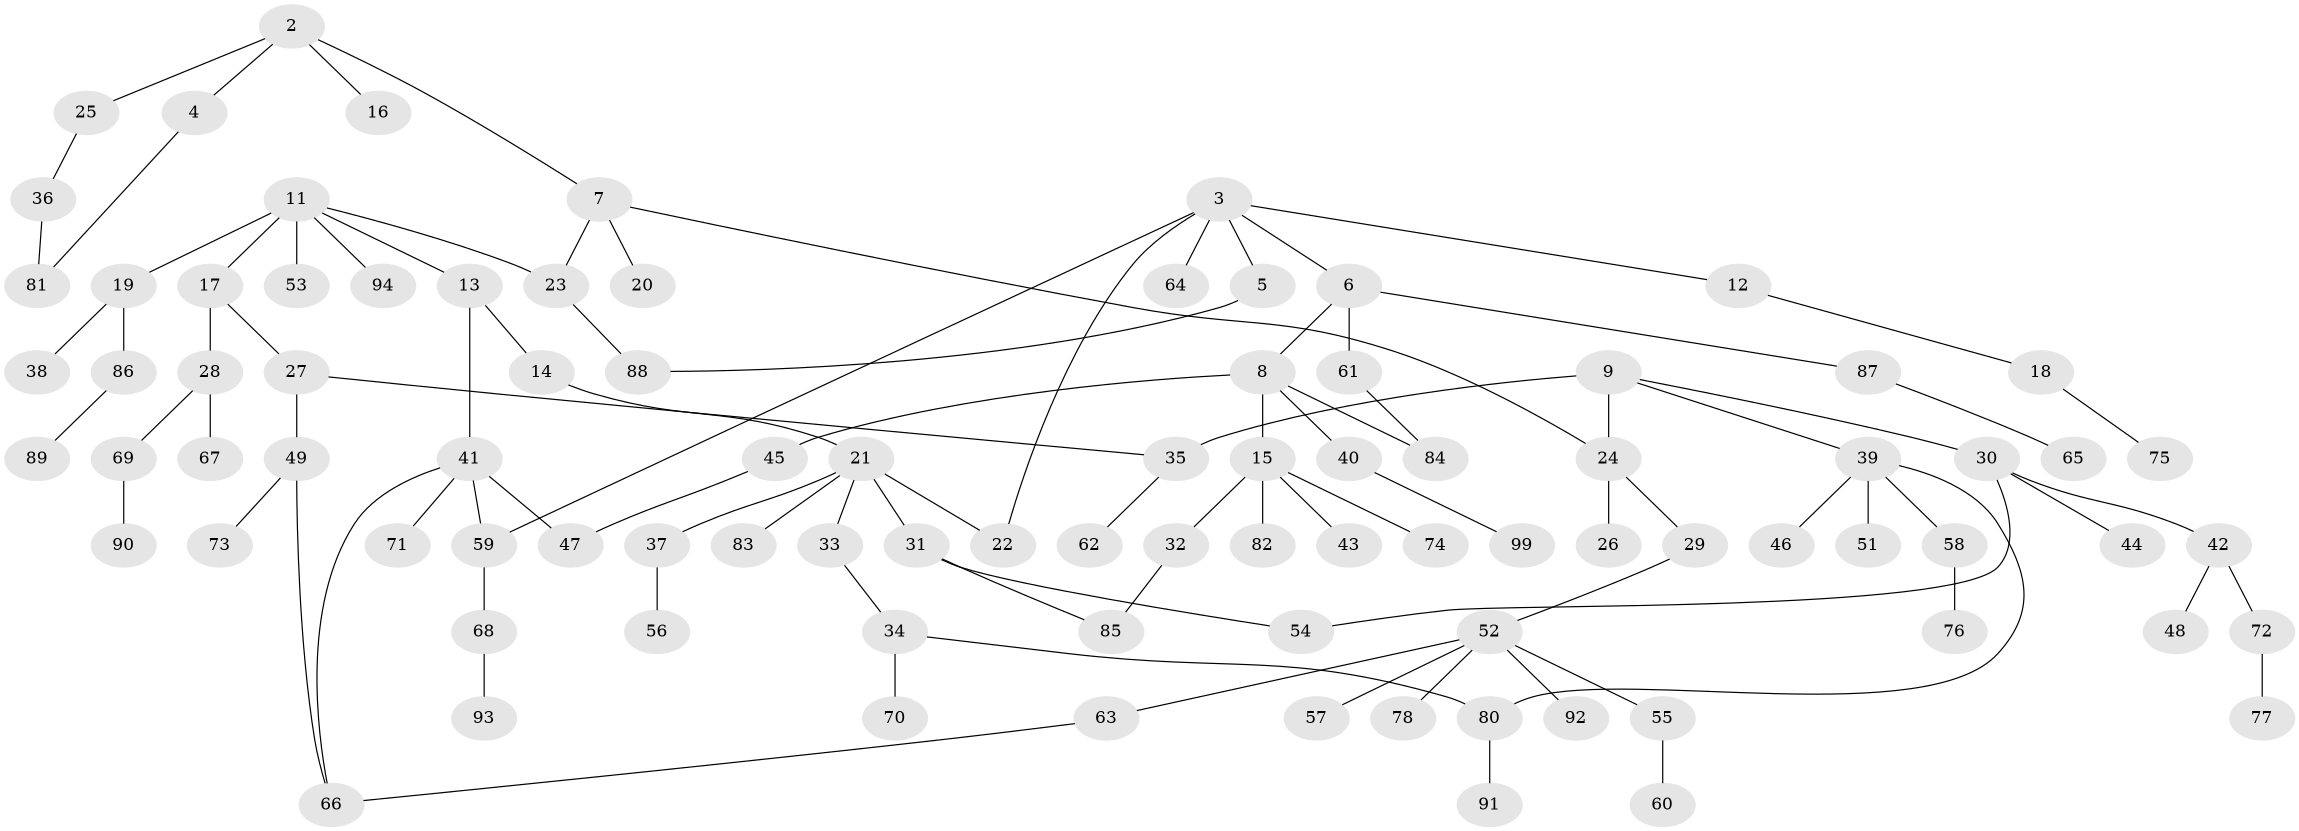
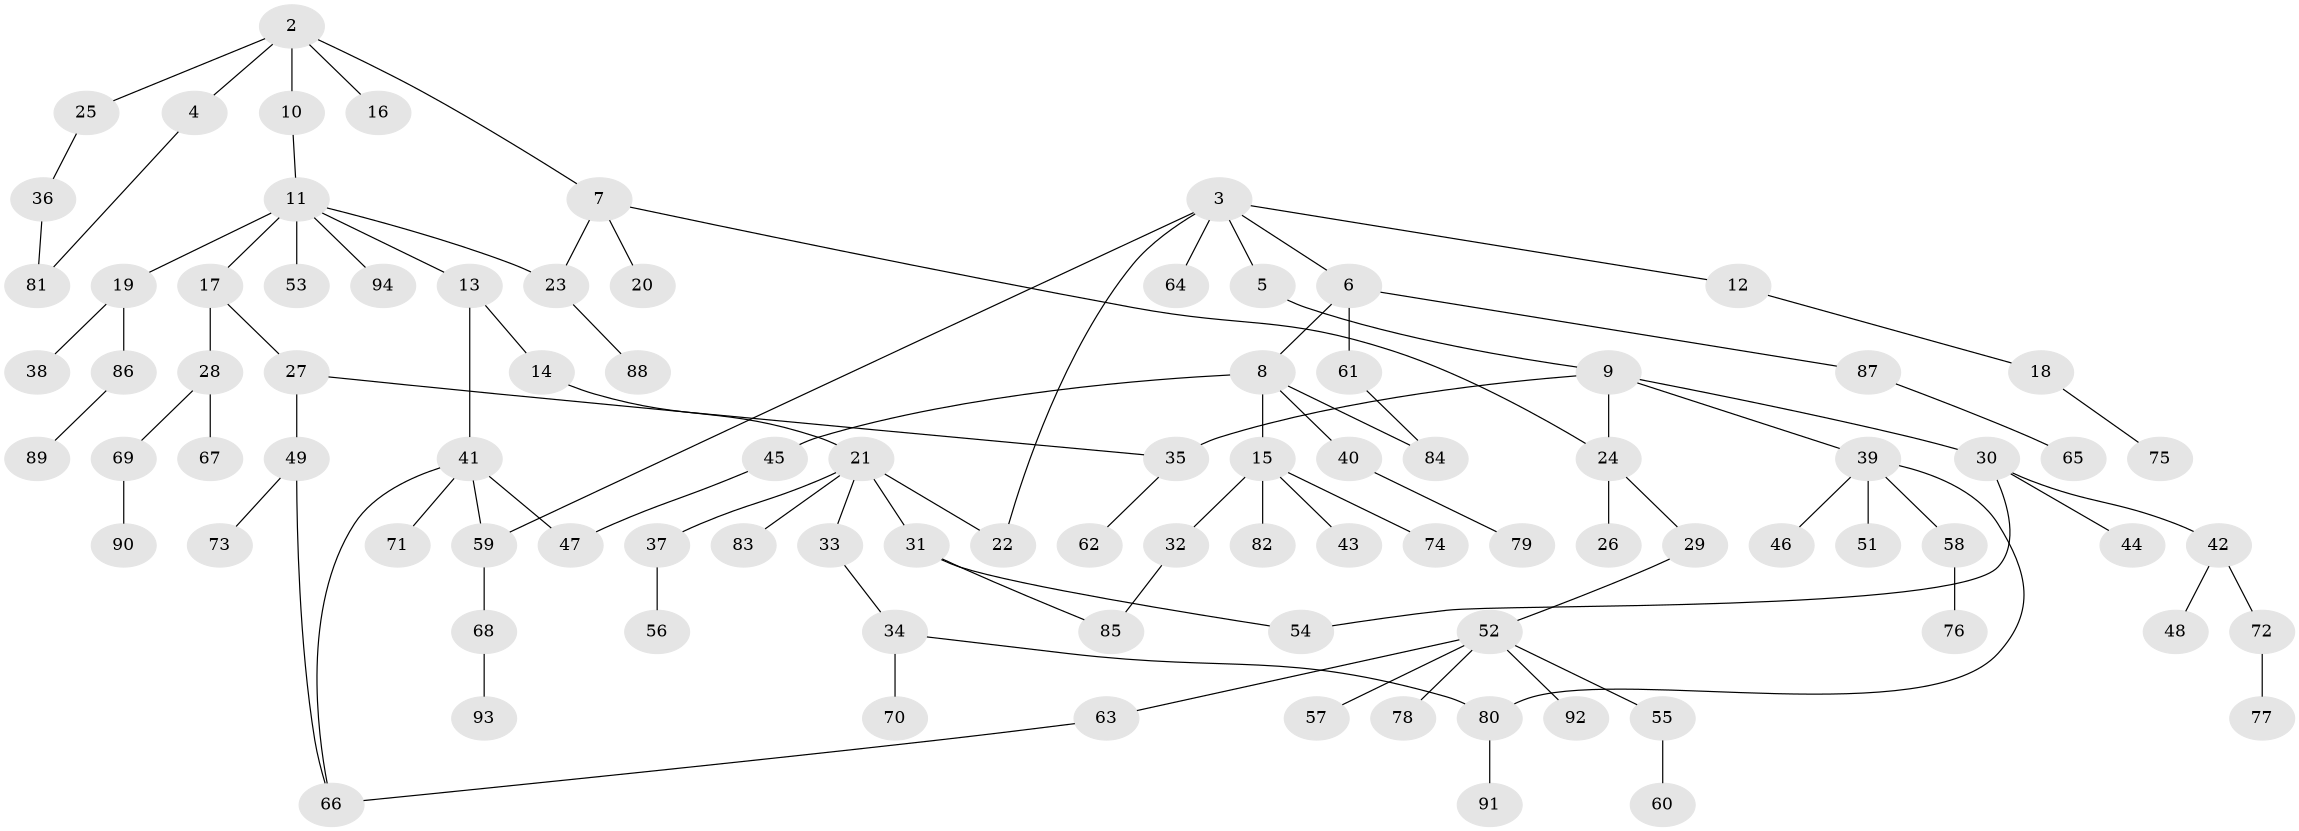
none -> (292, 113)
(957, 355) -> (1430, 341)
(1522, 545) -> (1522, 545)
